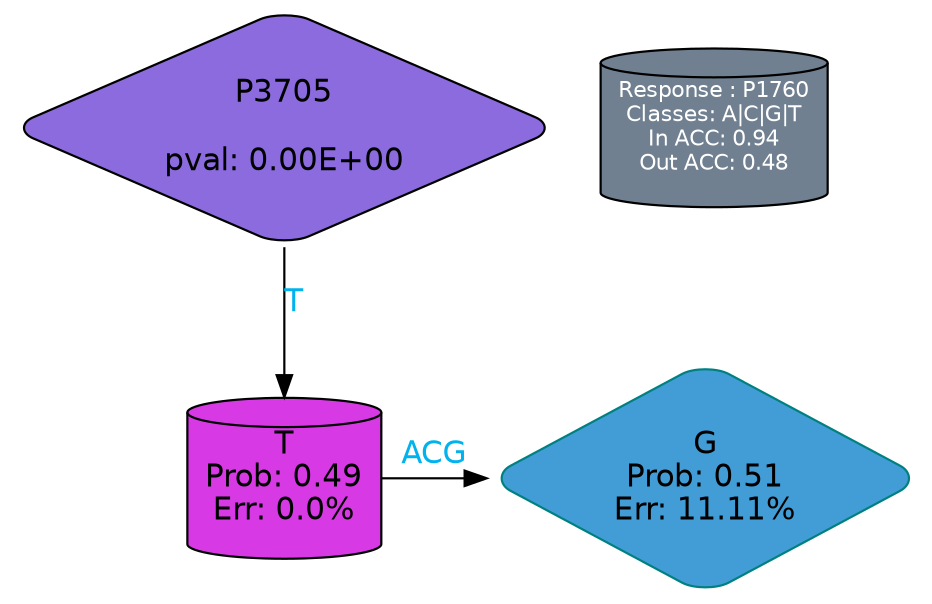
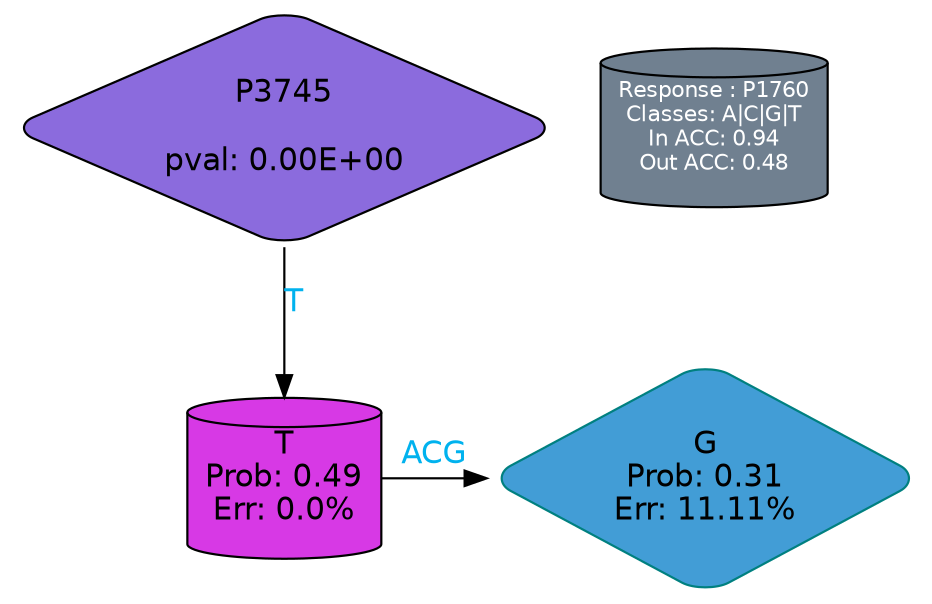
(284, 128) -> (284, 128)
(705, 478) -> (705, 478)
